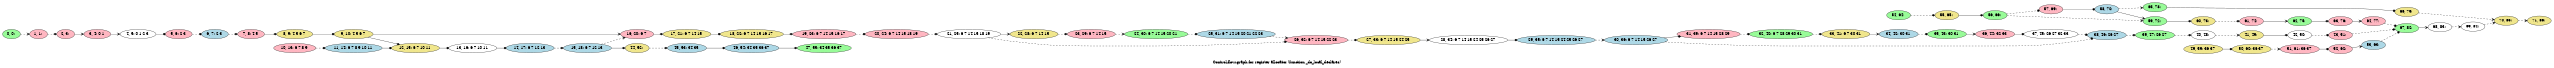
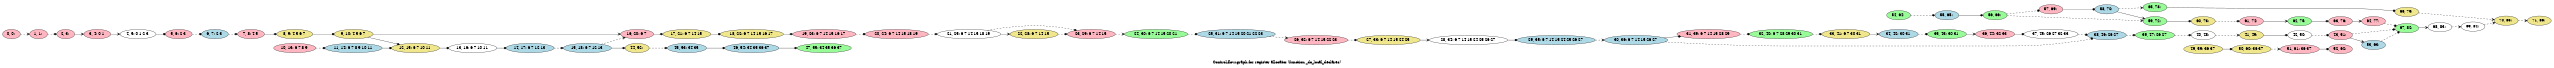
(1947, 15) -> (1947, 15)
(11, 34) -> (11, 34)
(1136, 46) -> (1031, 26)
(2356, 47) -> (2356, 40)
